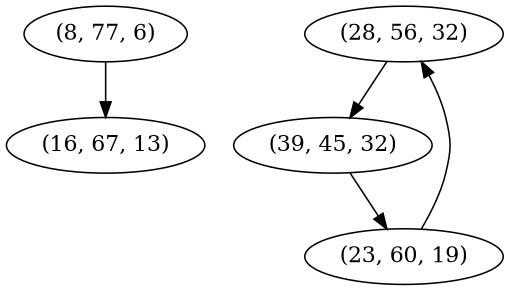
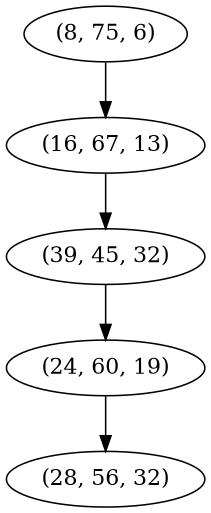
(106, 34) -> (106, 34)
(373, 83) -> (106, 193)
(404, 257) -> (106, 368)
